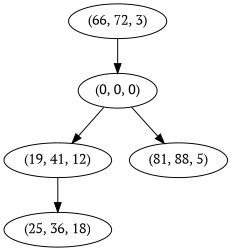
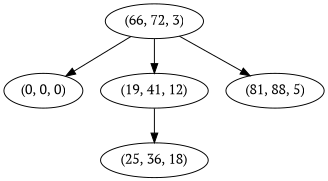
(91, 122) -> (154, 51)
(145, 122) -> (210, 54)
